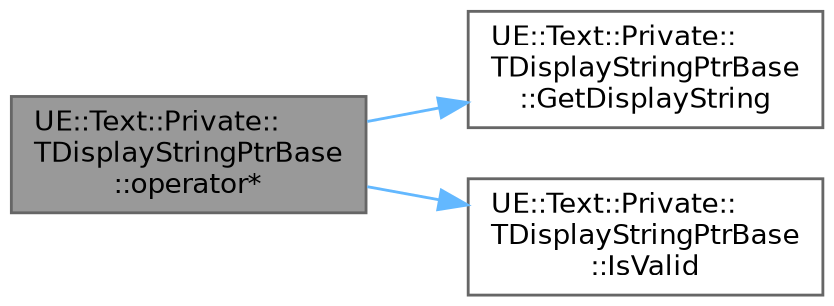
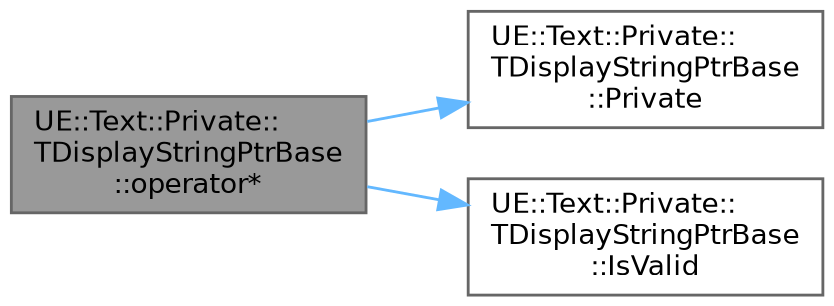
(646, 70) -> (646, 70)
